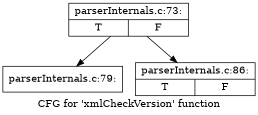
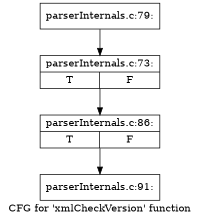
(96, 49) -> (100, 39)
none -> (100, 187)
